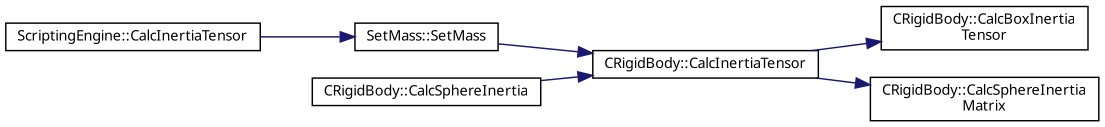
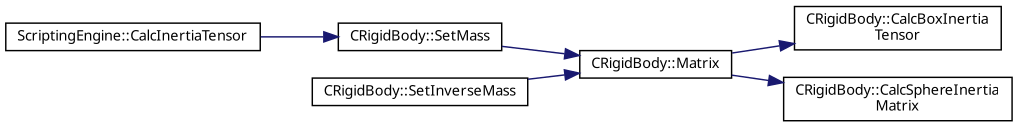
(427, 37) -> (420, 37)
(706, 64) -> (656, 64)
(427, 92) -> (420, 92)
